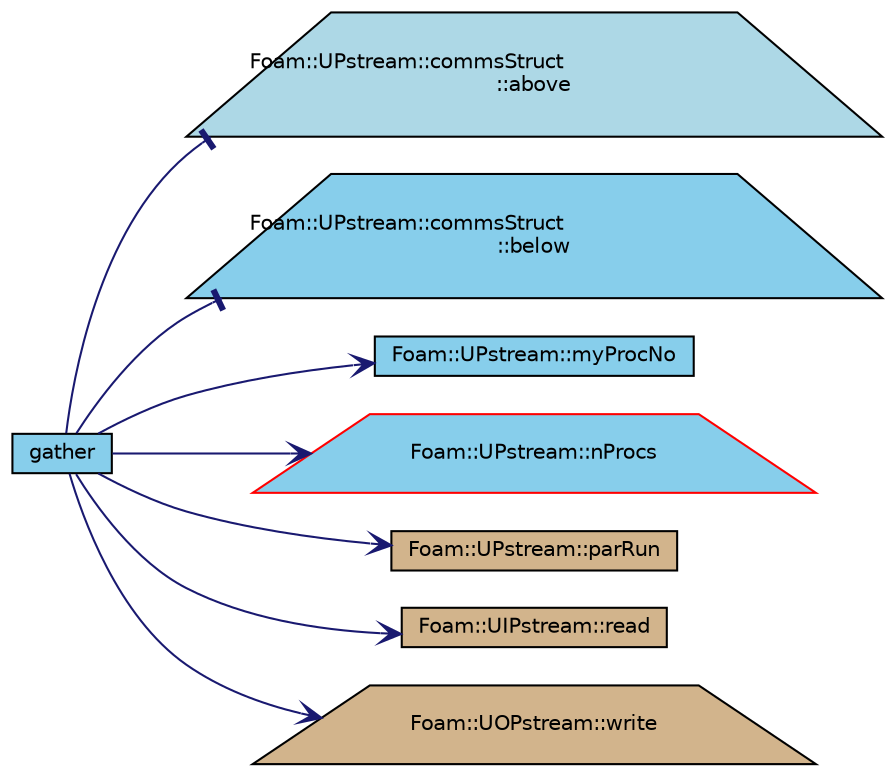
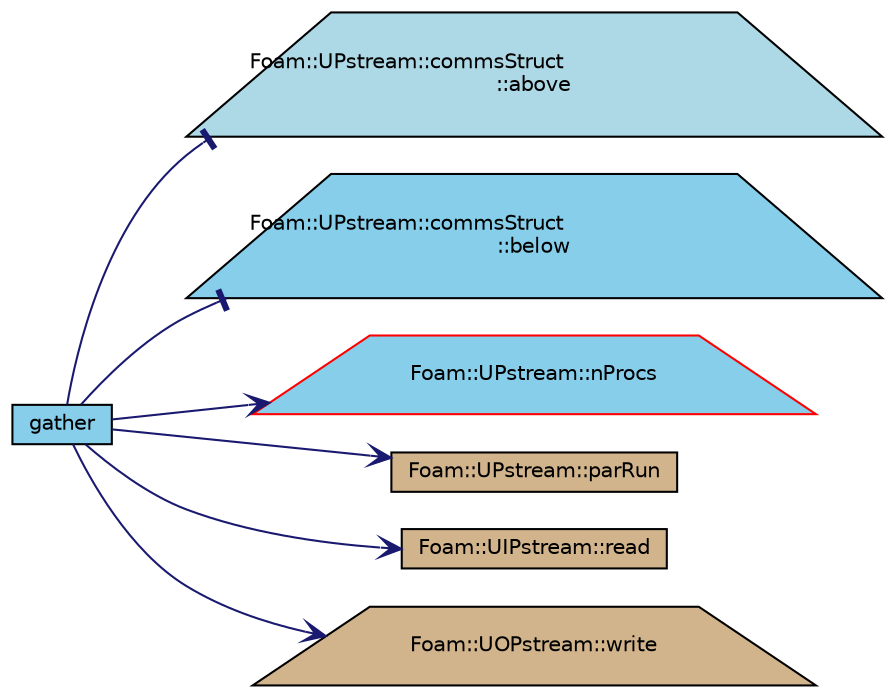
(534, 356) -> none
